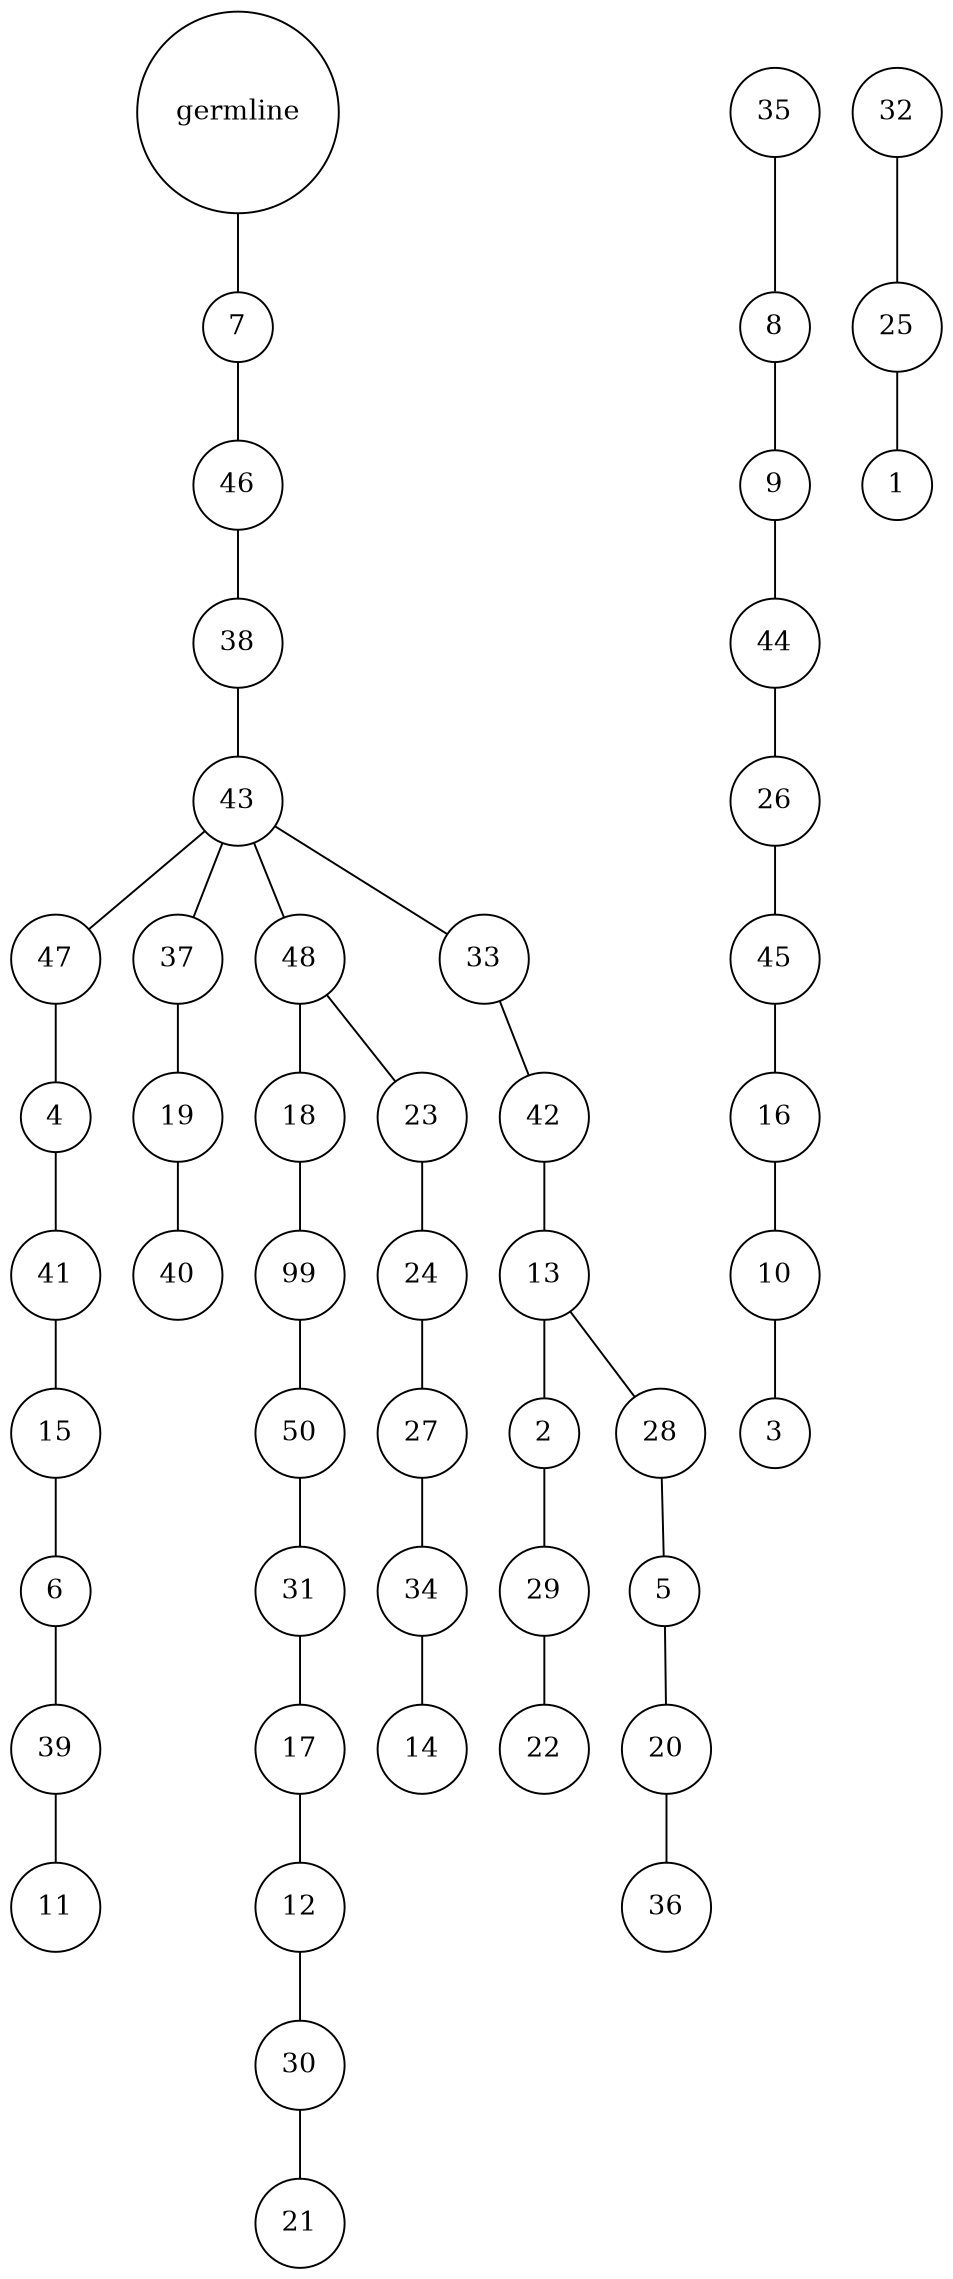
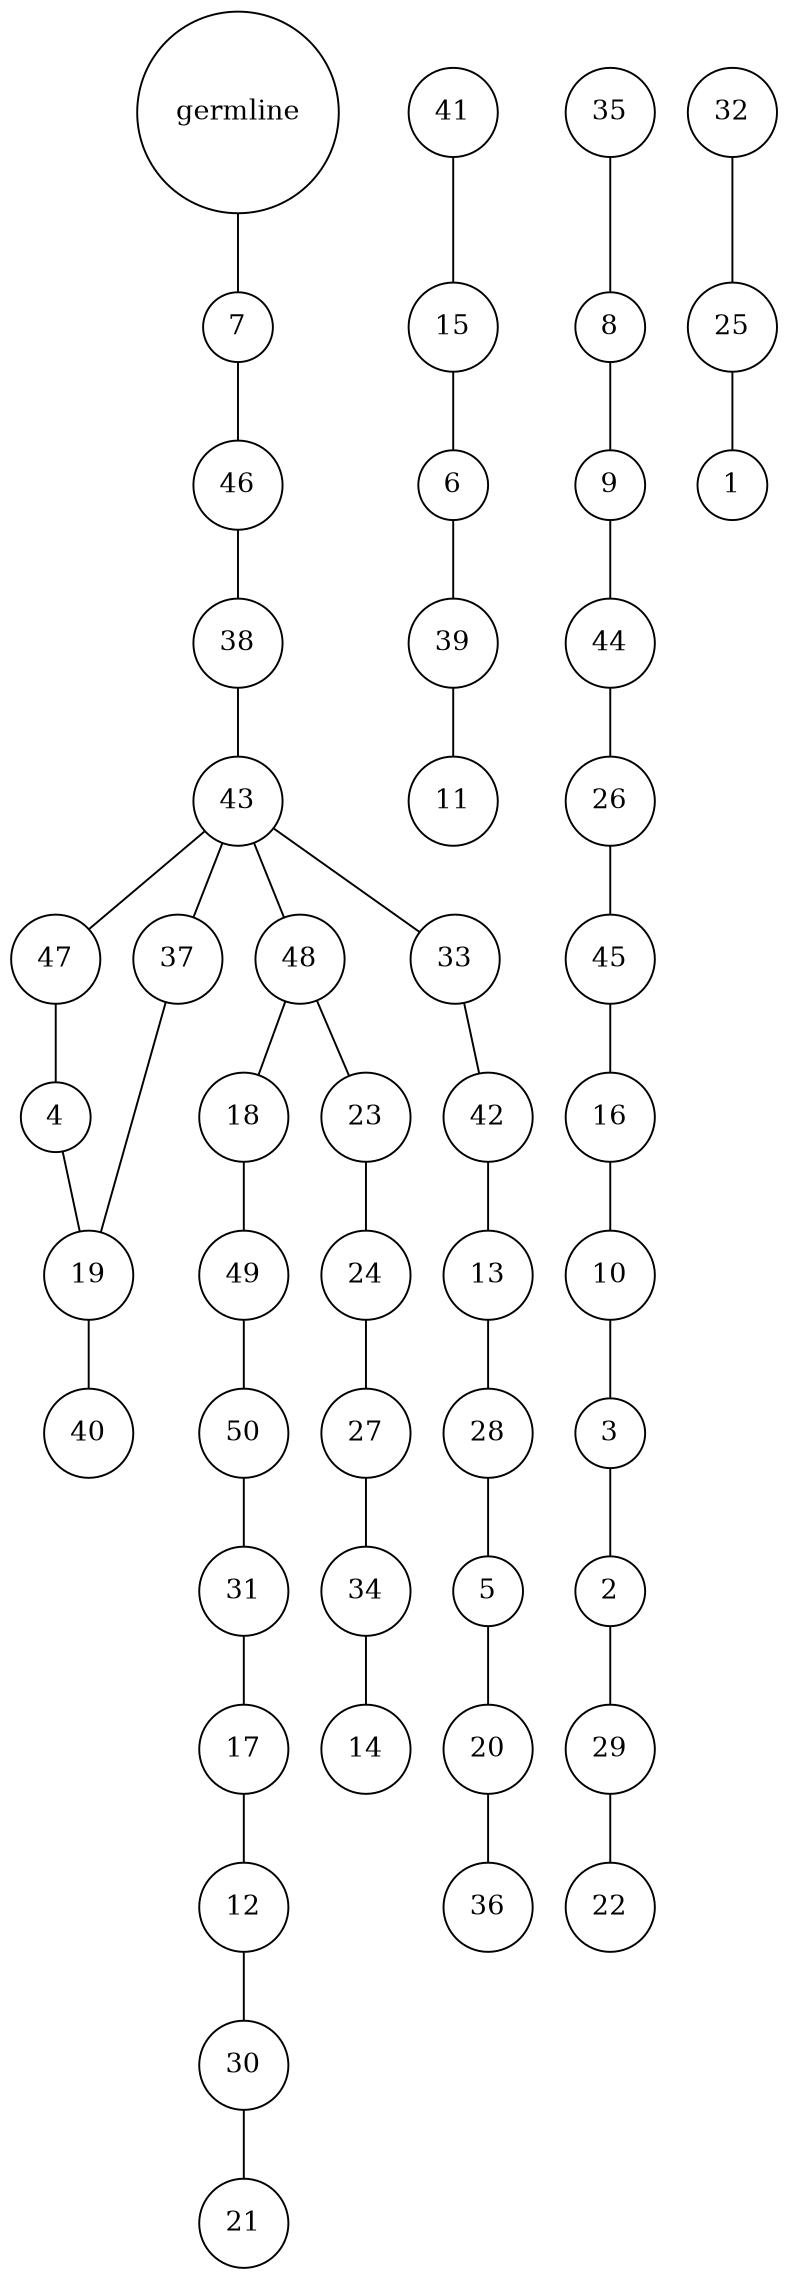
(56, 1192) -> (71, 1192)
(300, 1275) -> (244, 1275)
(544, 1359) -> (610, 1512)
